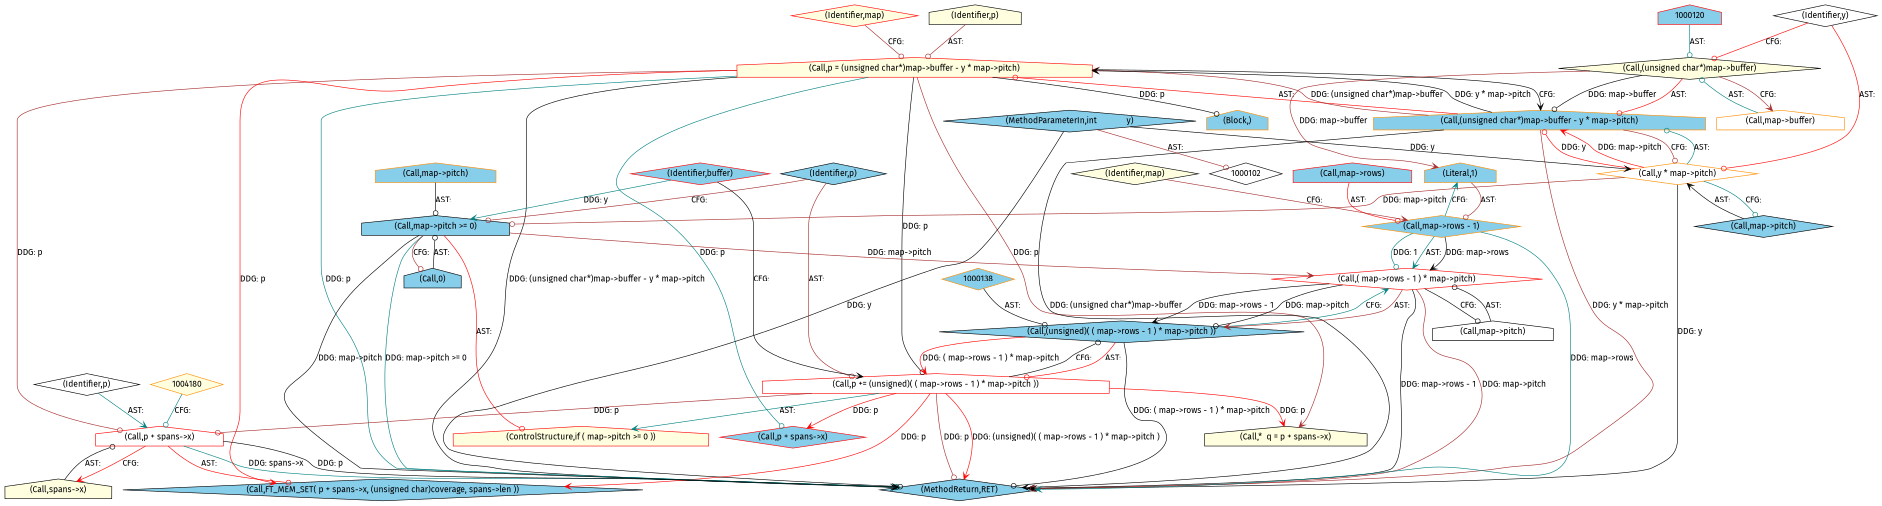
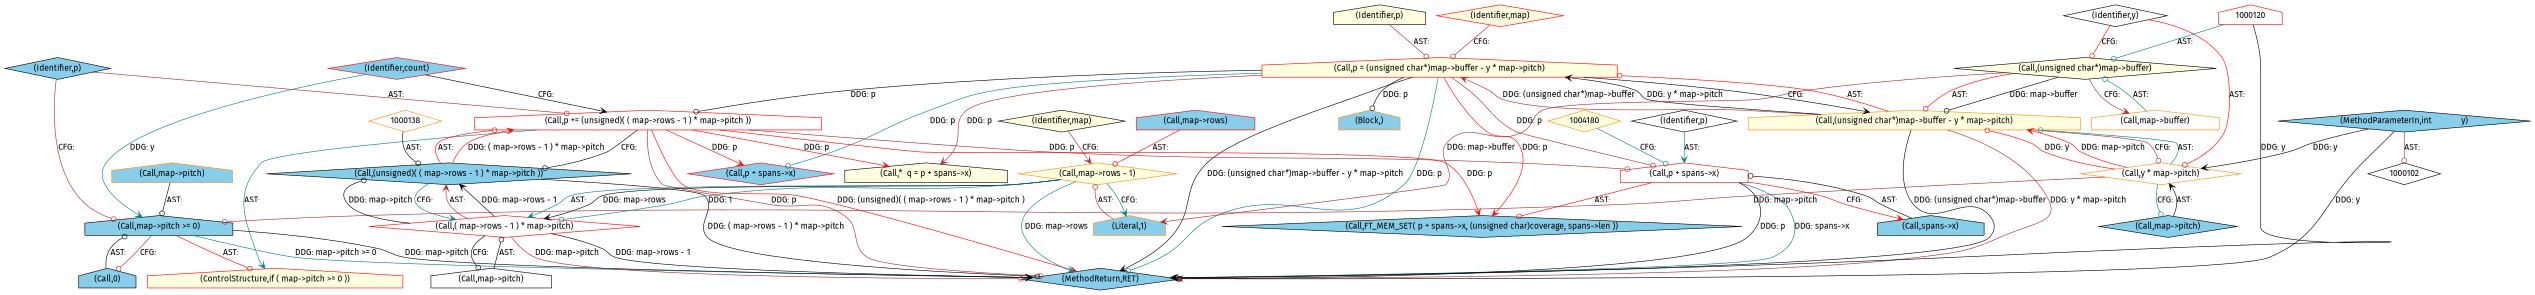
(1690, 16) -> (2250, 16)
(1540, 121) -> (1914, 121)
(700, 174) -> (397, 68)
(1441, 226) -> (1097, 174)
(908, 259) -> none
(978, 279) -> (405, 121)
(1492, 480) -> (1950, 257)
(58, 490) -> (1931, 226)
